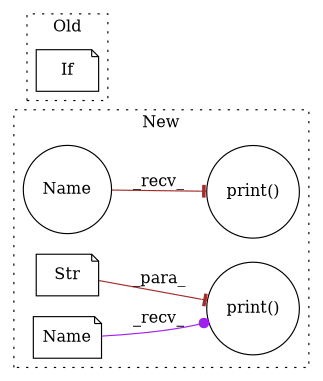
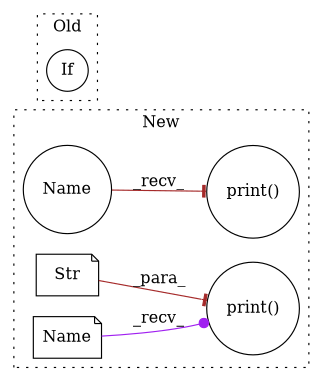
(67, 70) -> (67, 70)
